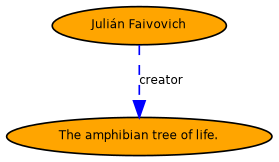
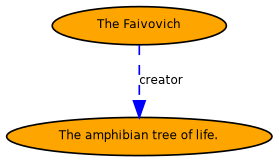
(139, 26) -> (139, 26)
